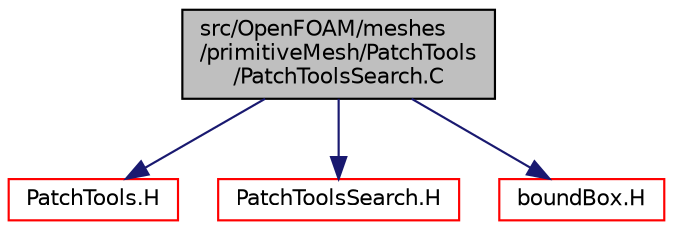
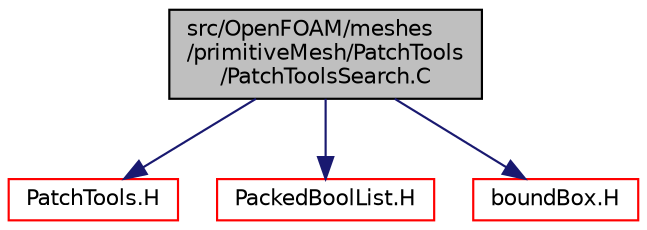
(339, 200) -> (326, 200)
